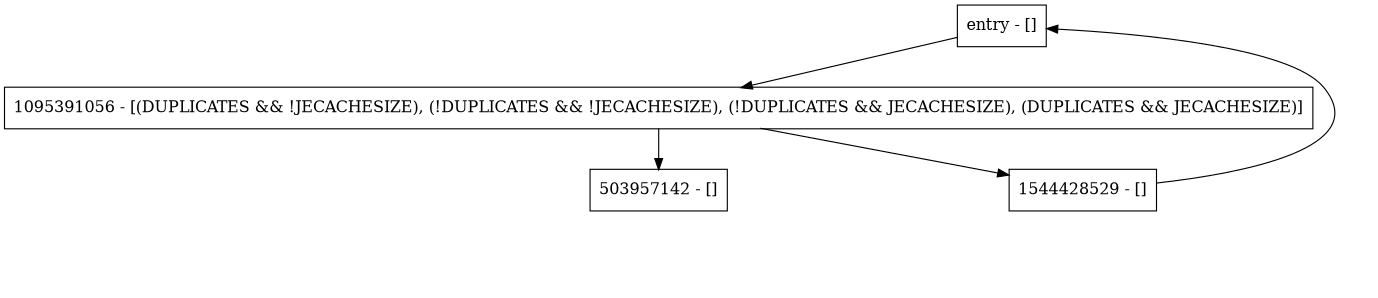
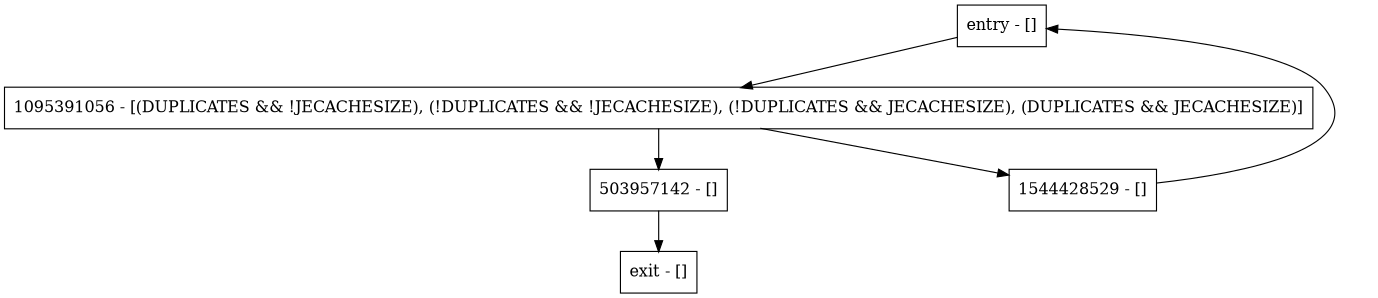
none -> (659, 272)
